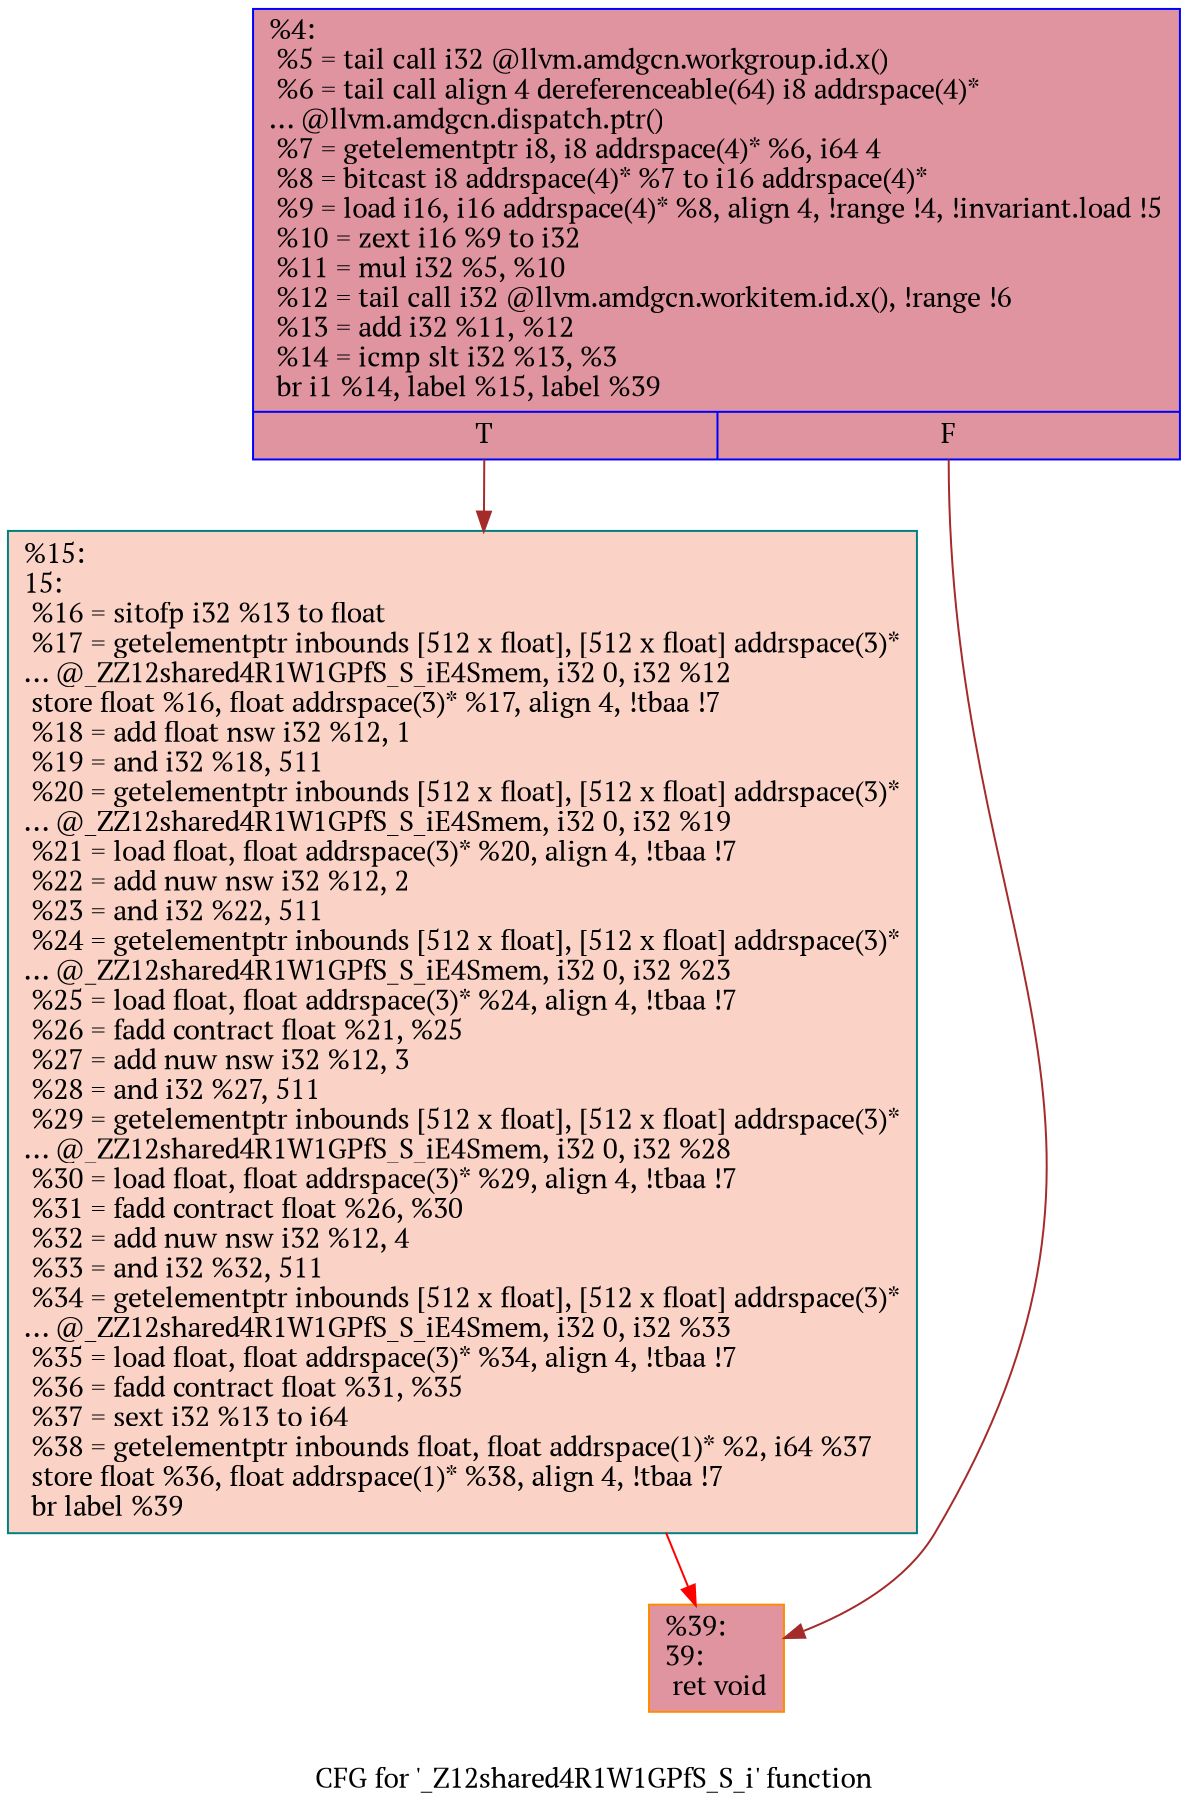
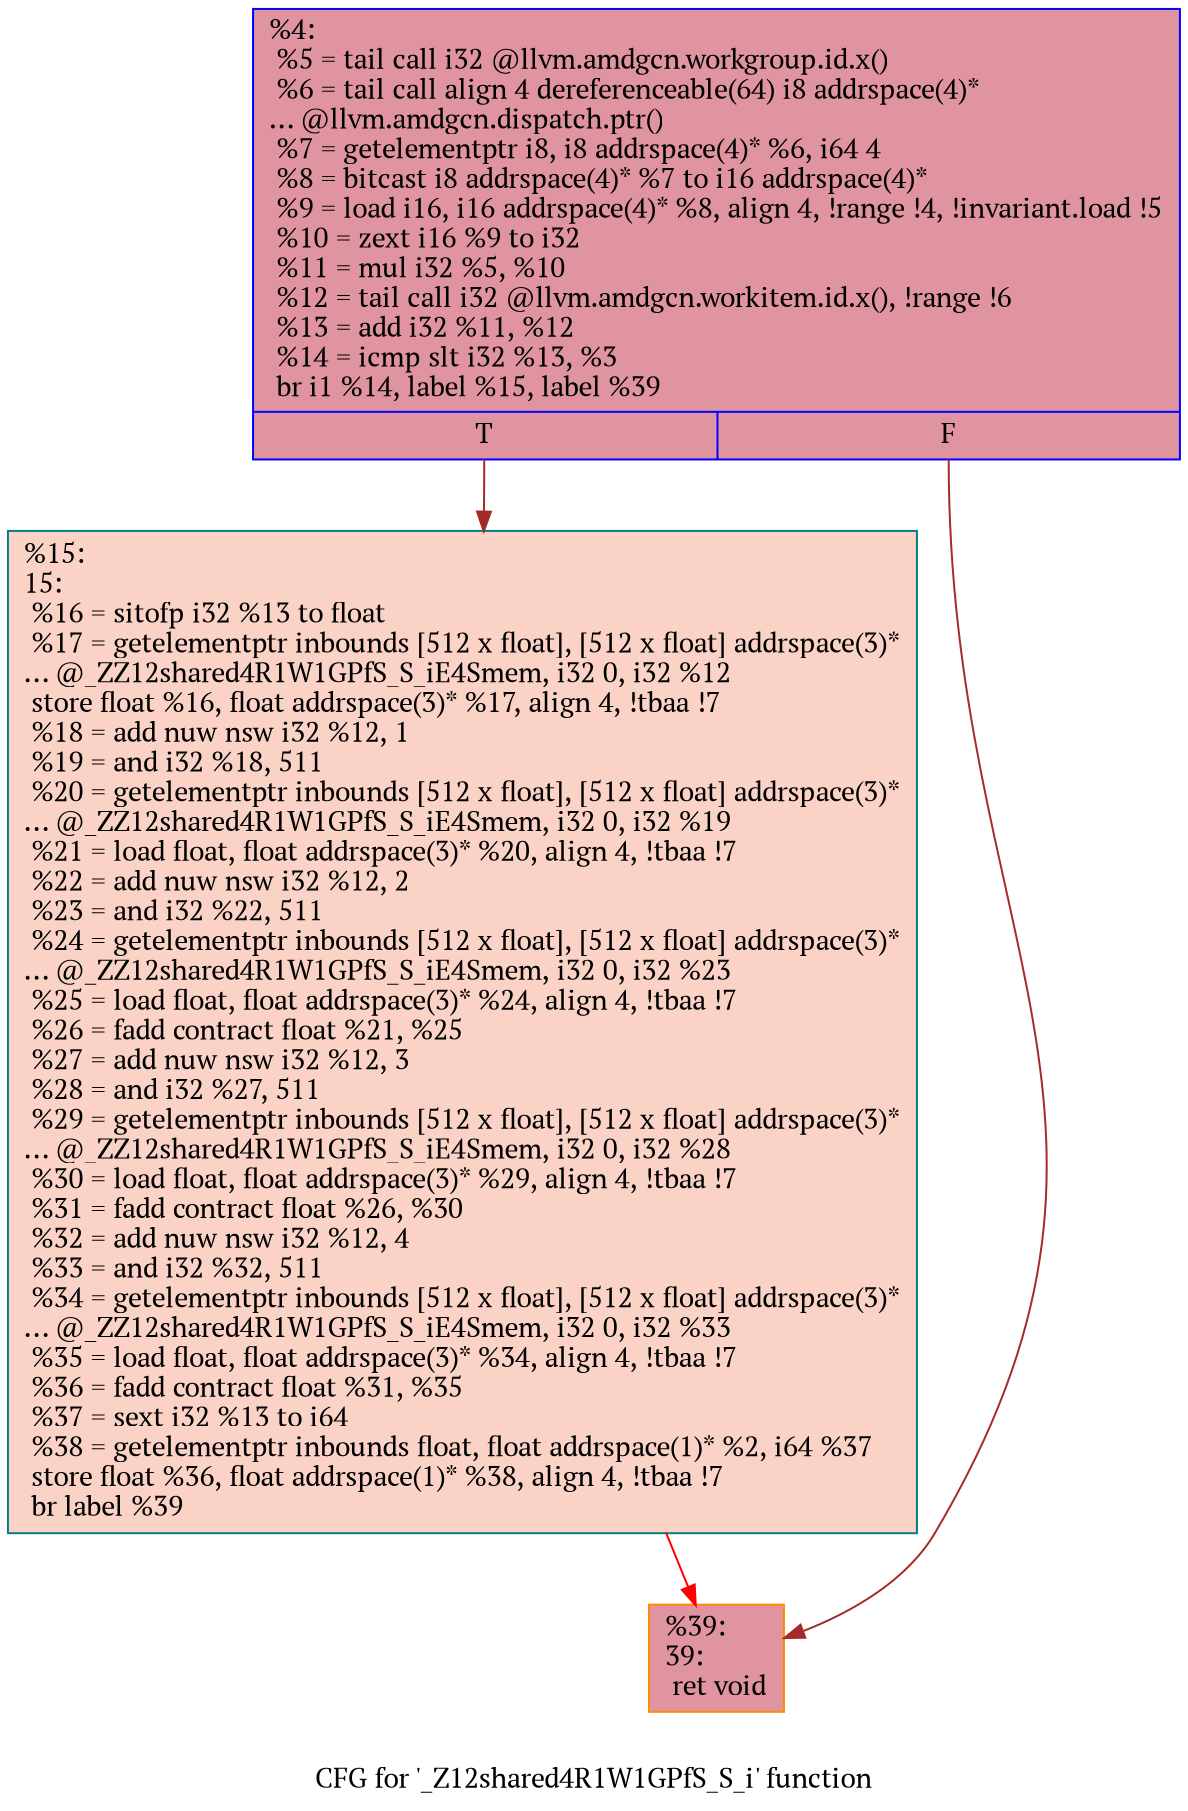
(218, 733) -> (217, 733)
